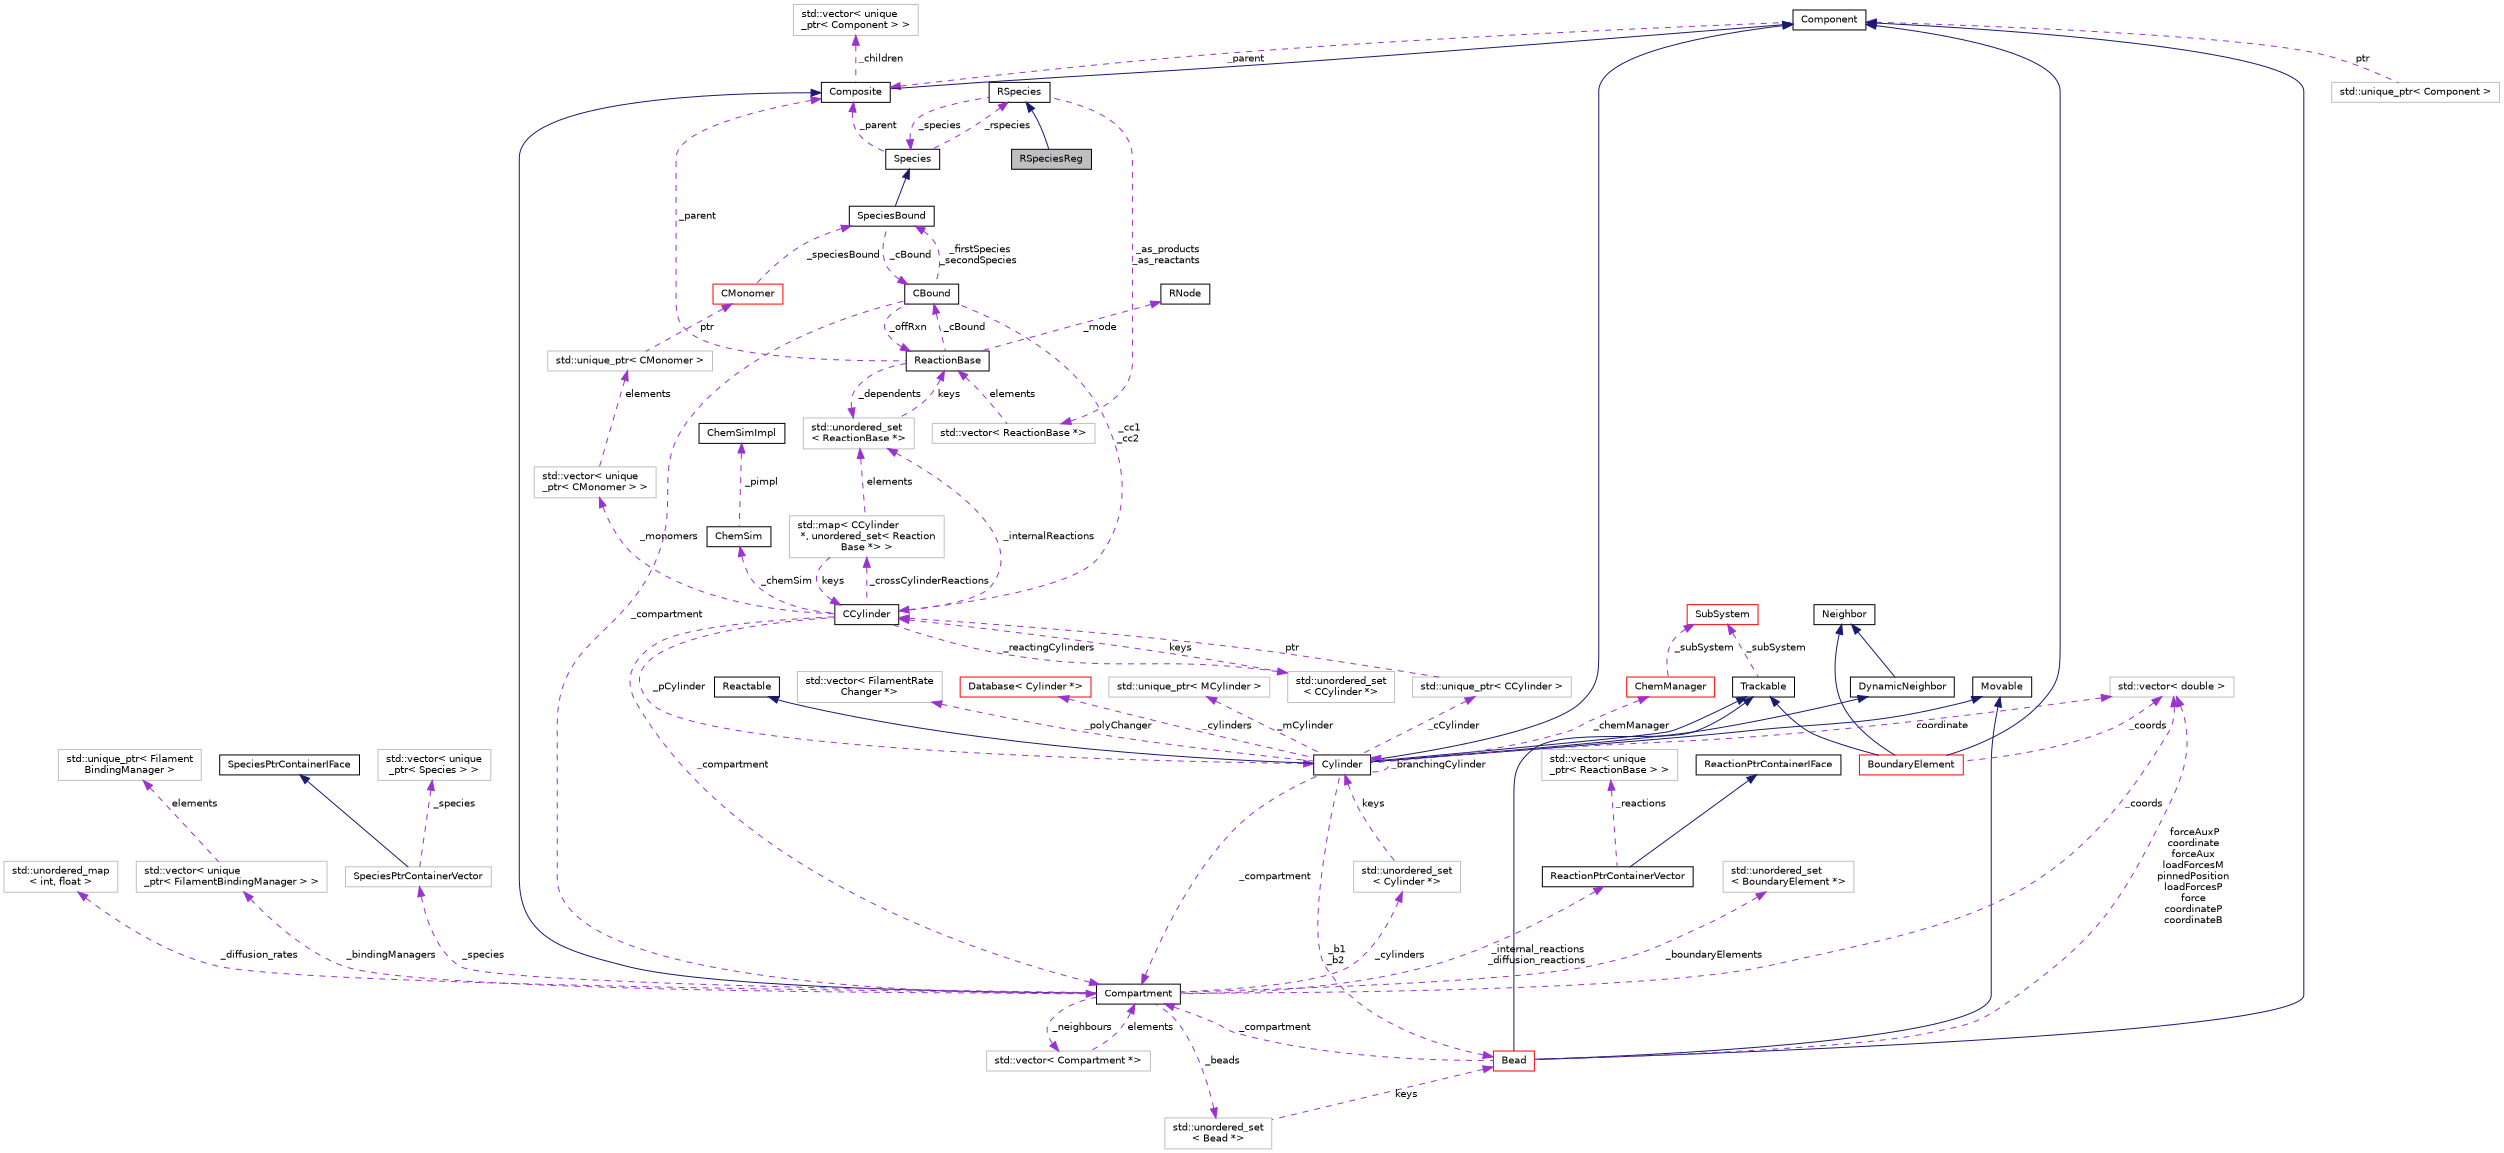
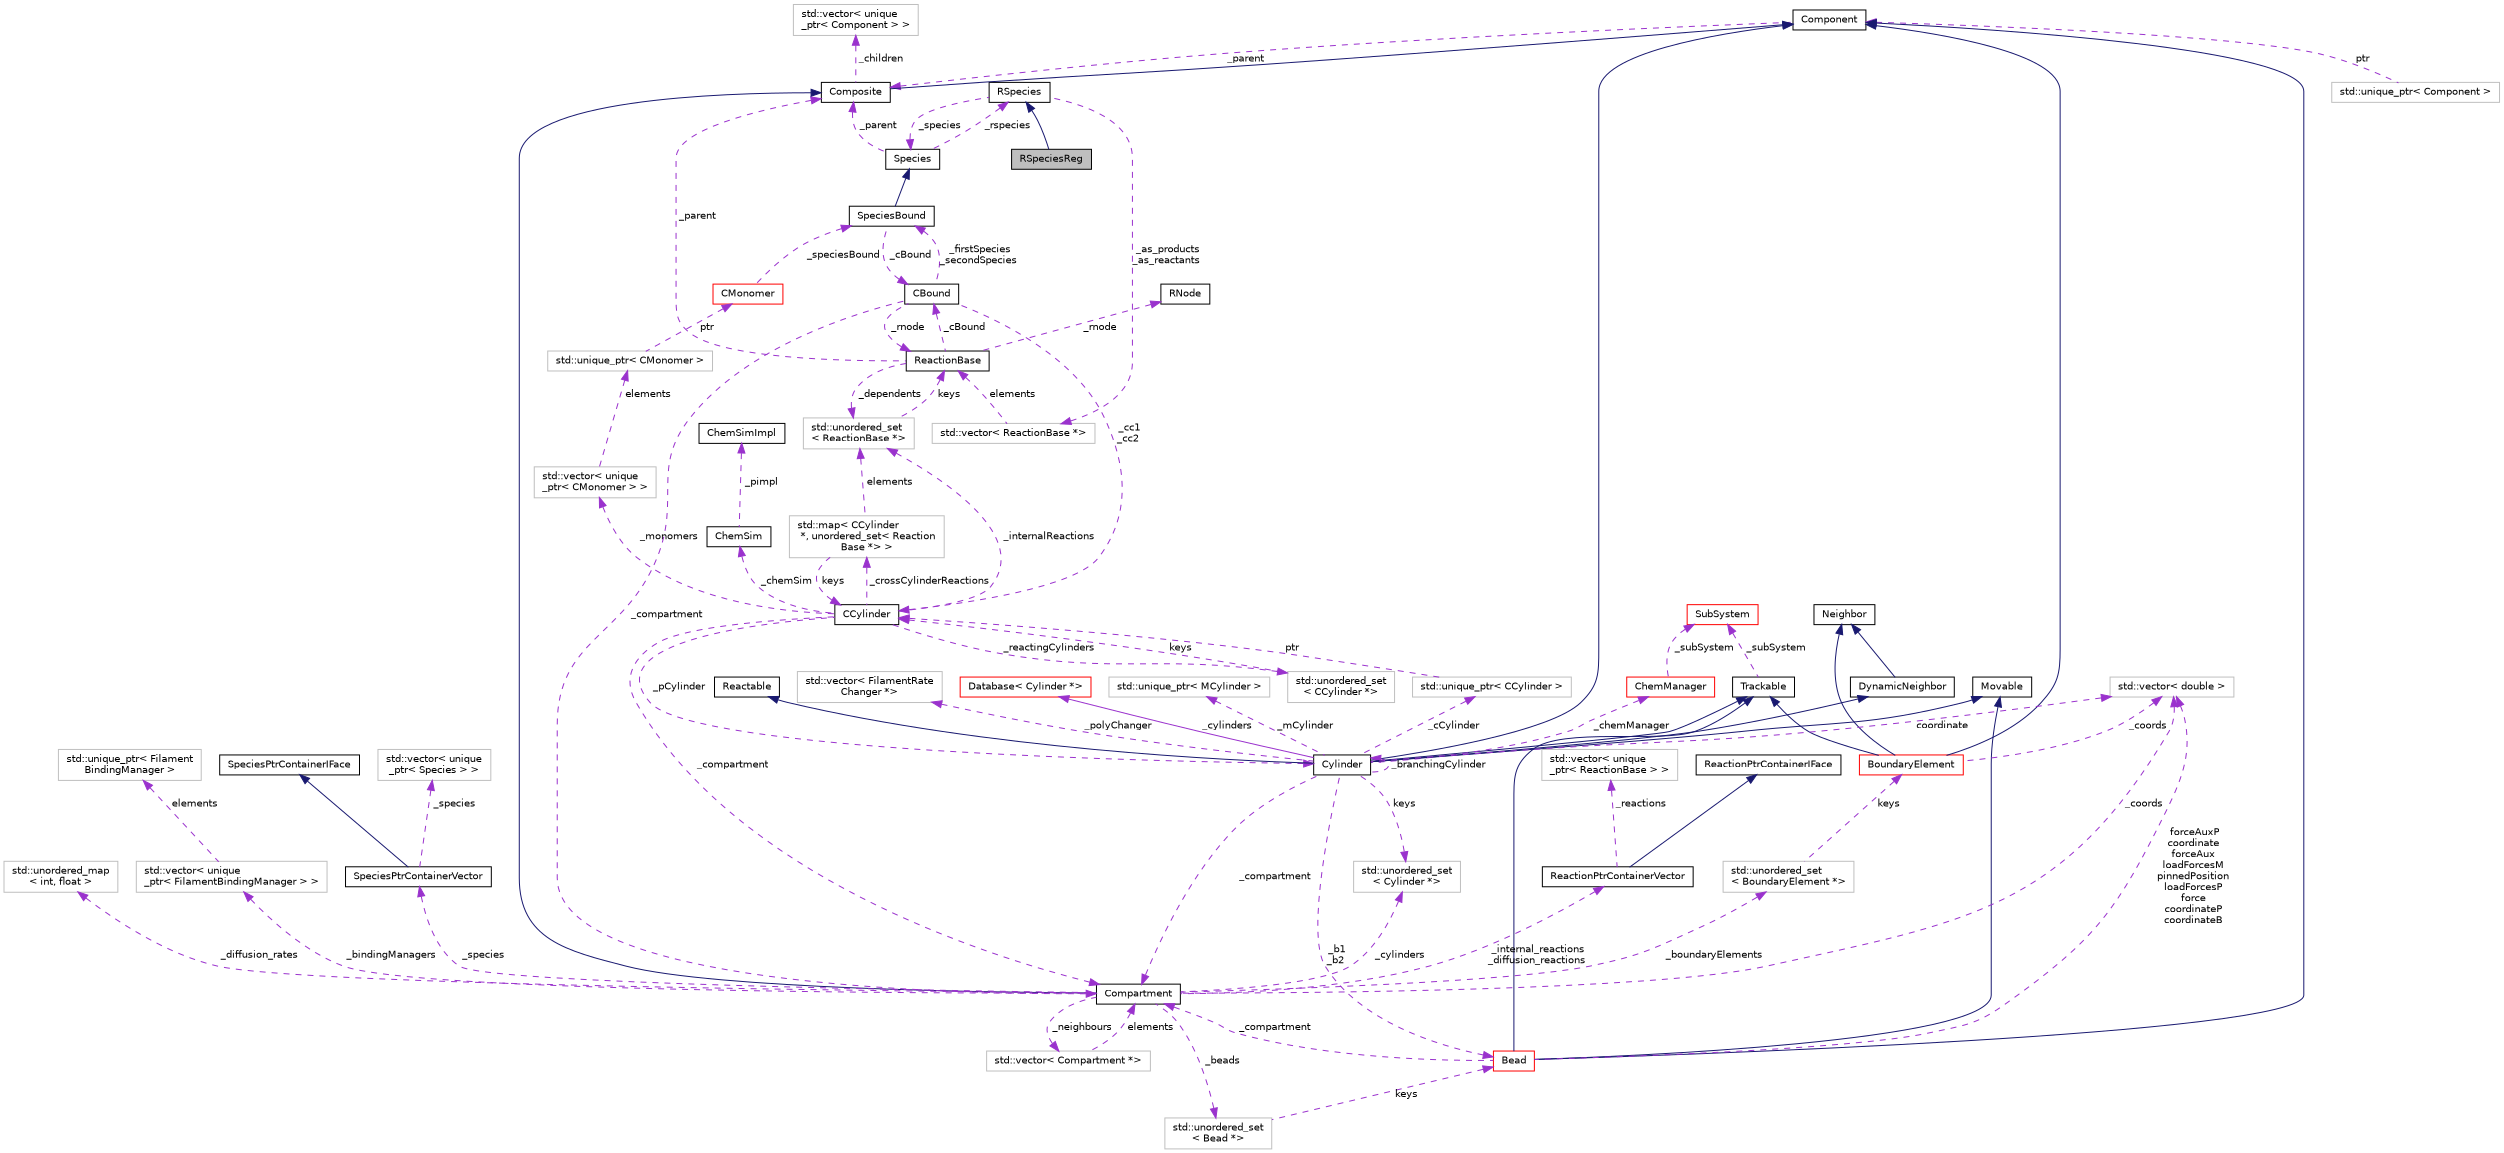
(907, 328) -> (907, 328)
(1191, 729) -> (1191, 729)
none -> (1849, 821)
(1368, 825) -> (1390, 807)
(418, 877) -> (418, 877)
